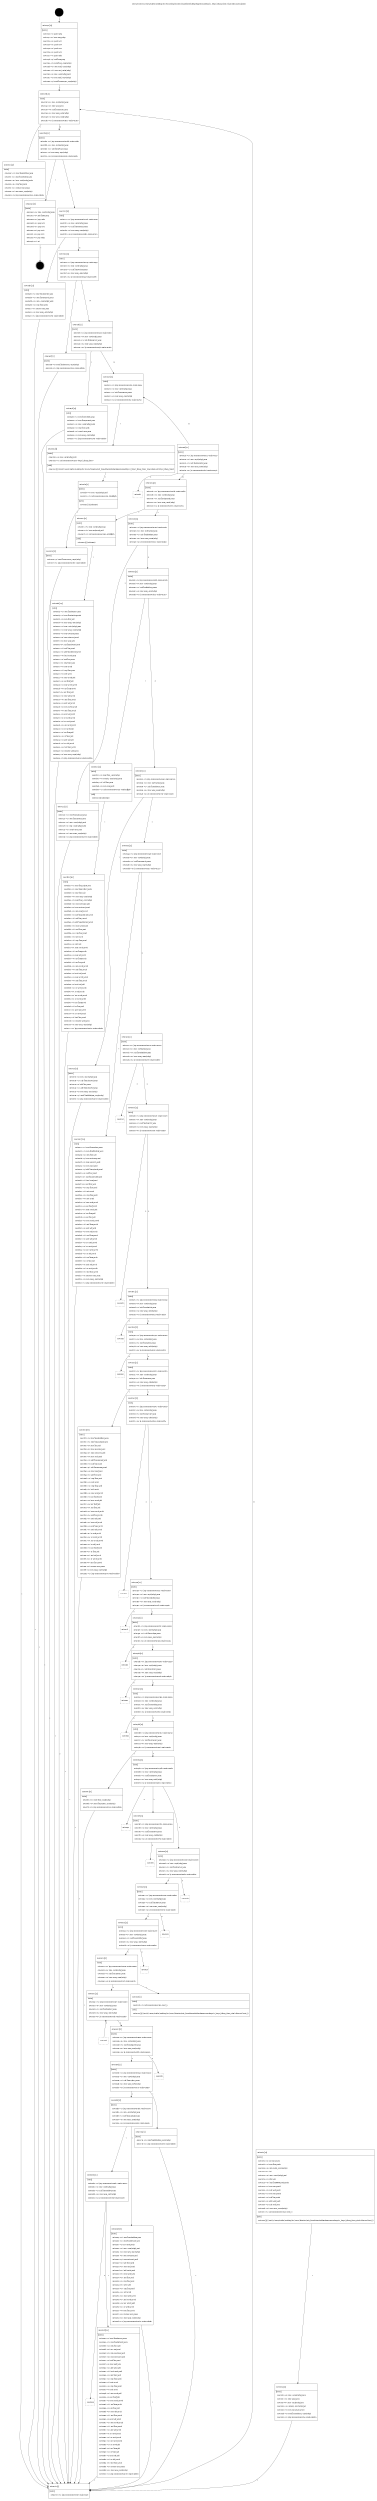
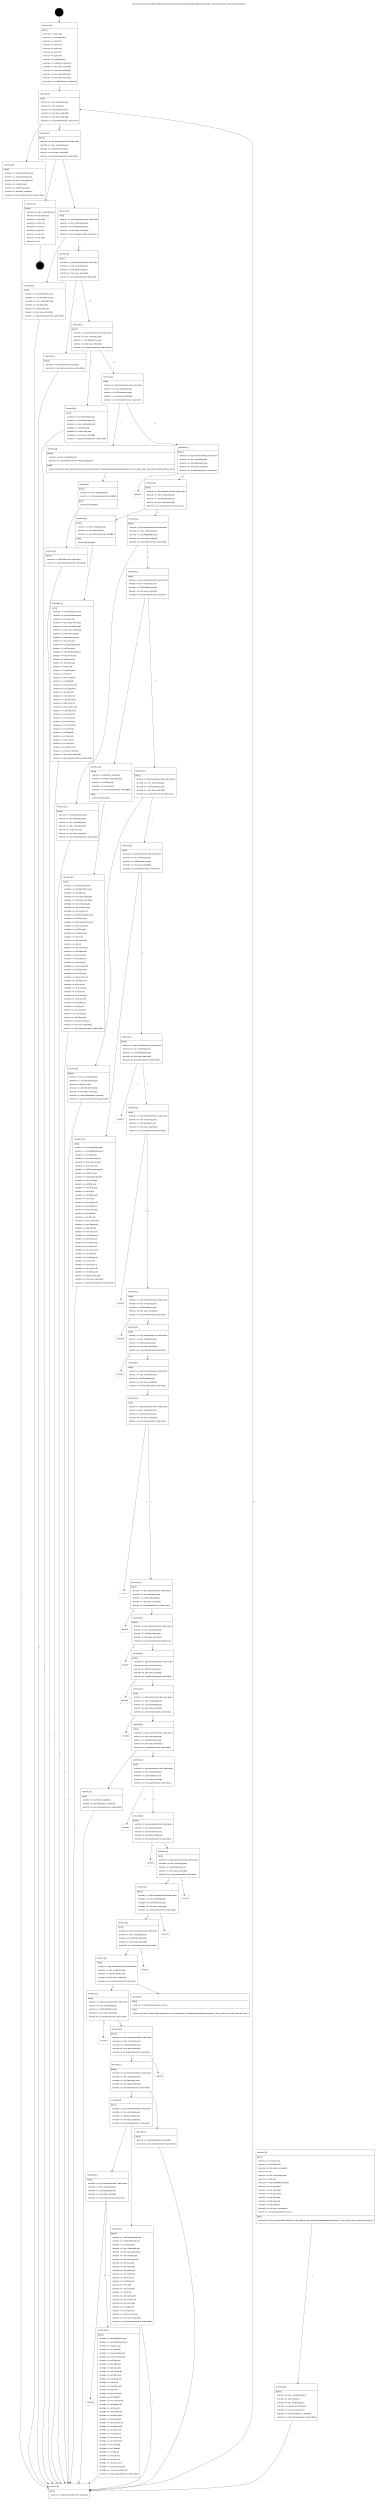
(169, 418) -> (144, 434)
(99, 1502) -> none
(176, 1815) -> (165, 1845)
(105, 2029) -> (103, 2028)
